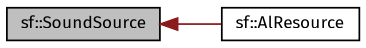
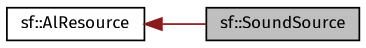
(200, 24) -> (184, 24)
